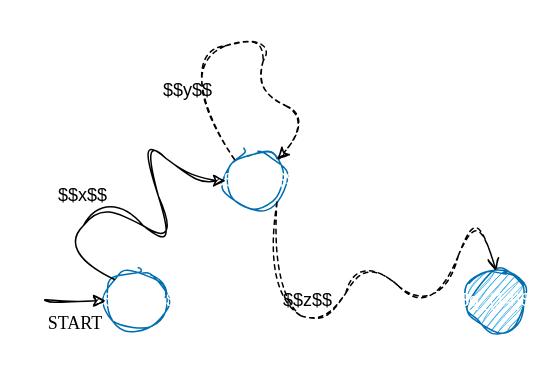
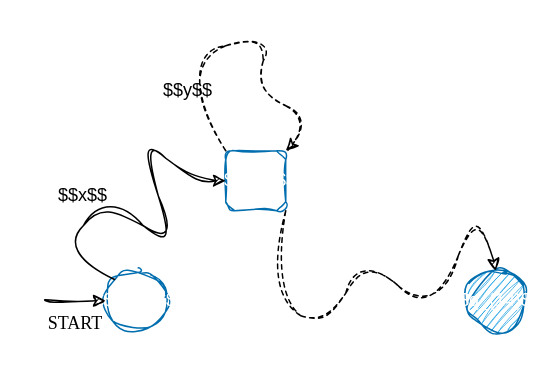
(256, 181) -> (256, 181)
(488, 242) -> (487, 238)
(308, 301) -> none
